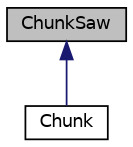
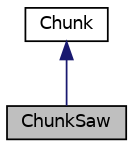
(67, 83) -> (67, 83)
